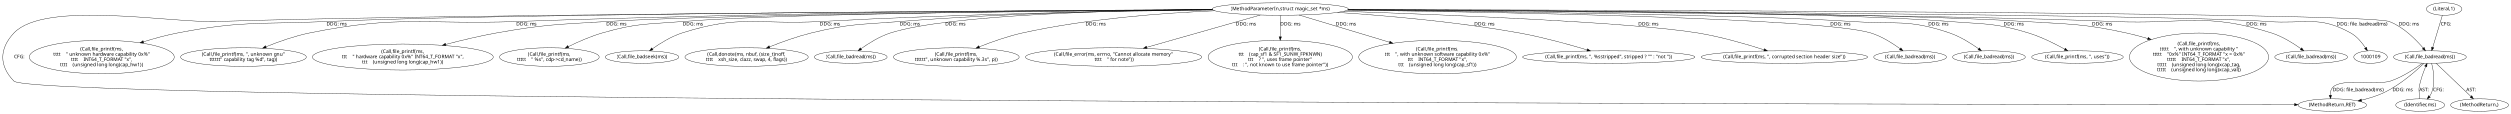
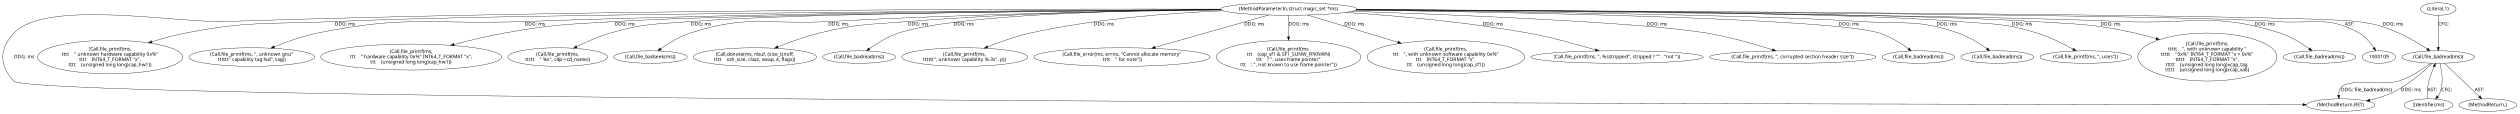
(2362, 24) -> (2350, 24)
(20, 57) -> (24, 57)
